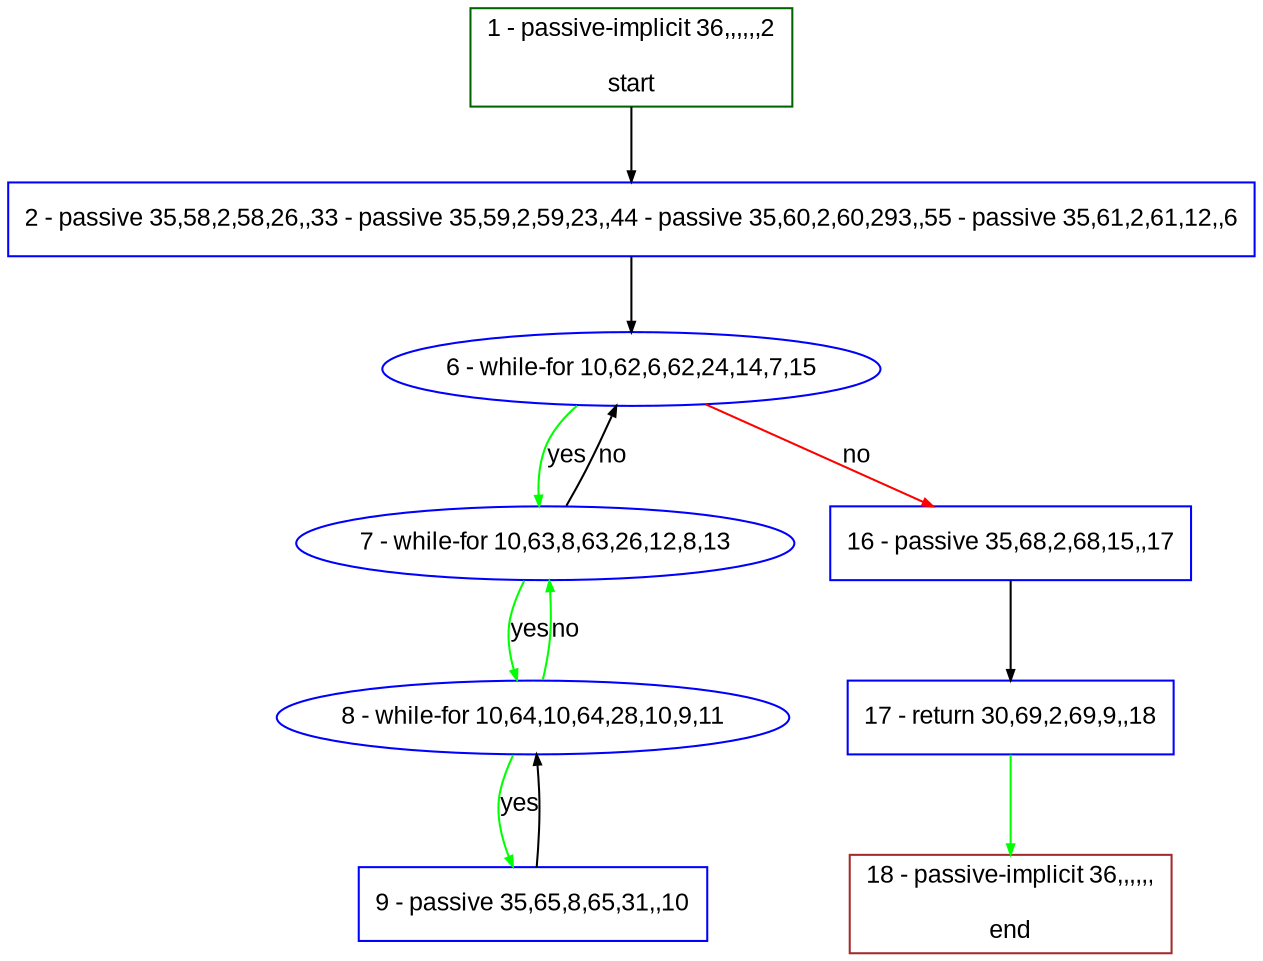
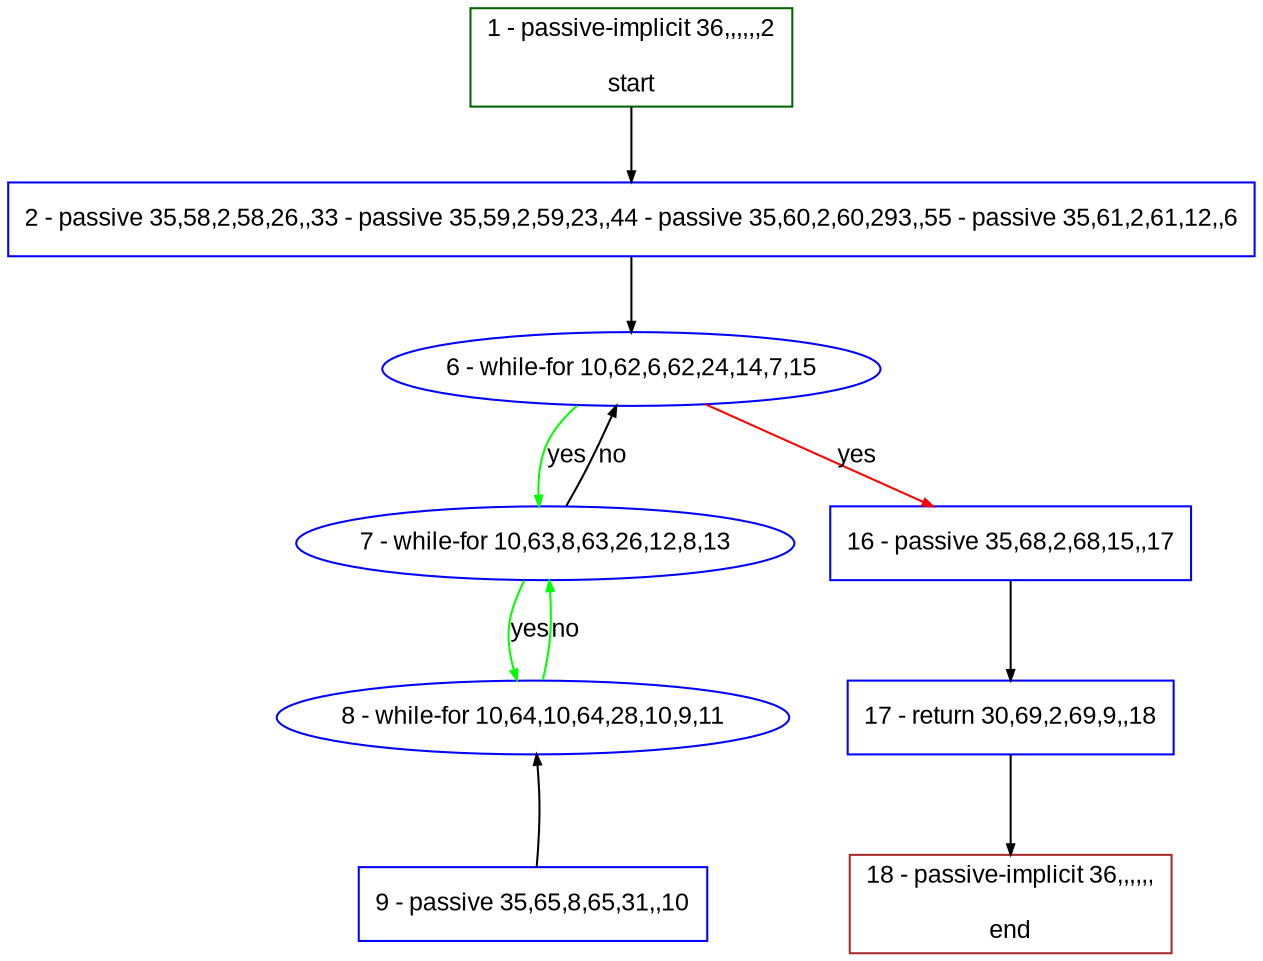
(857, 456) -> (857, 456)
(1011, 799) -> (1011, 799)
(499, 805) -> none
